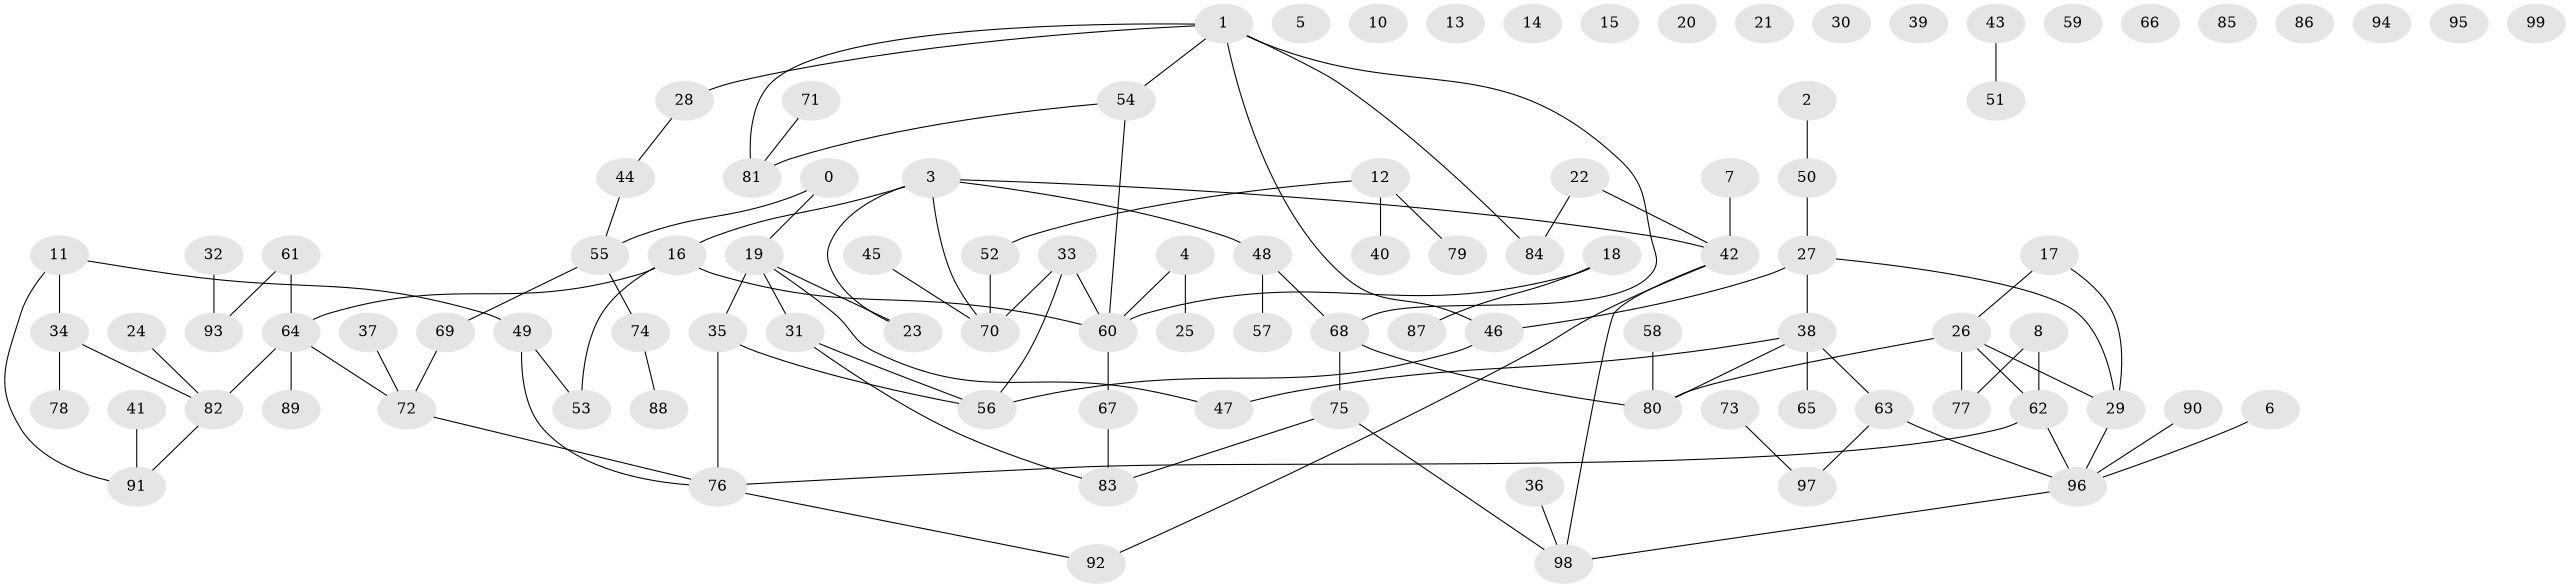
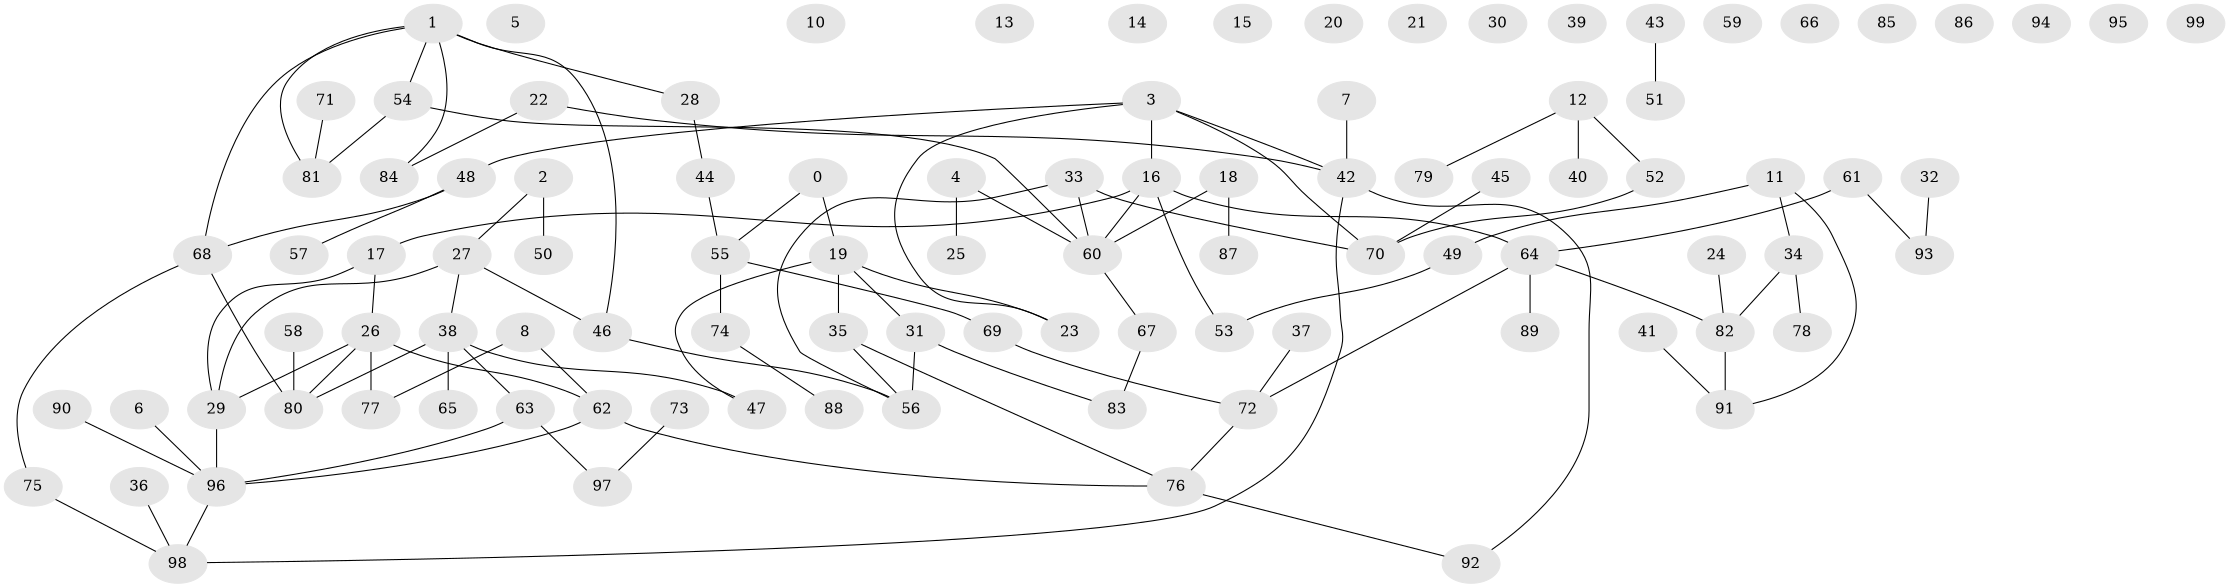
(1807, 217) -> (504, 215)
none -> (784, 222)
(1224, 448) -> none
(590, 461) -> none
